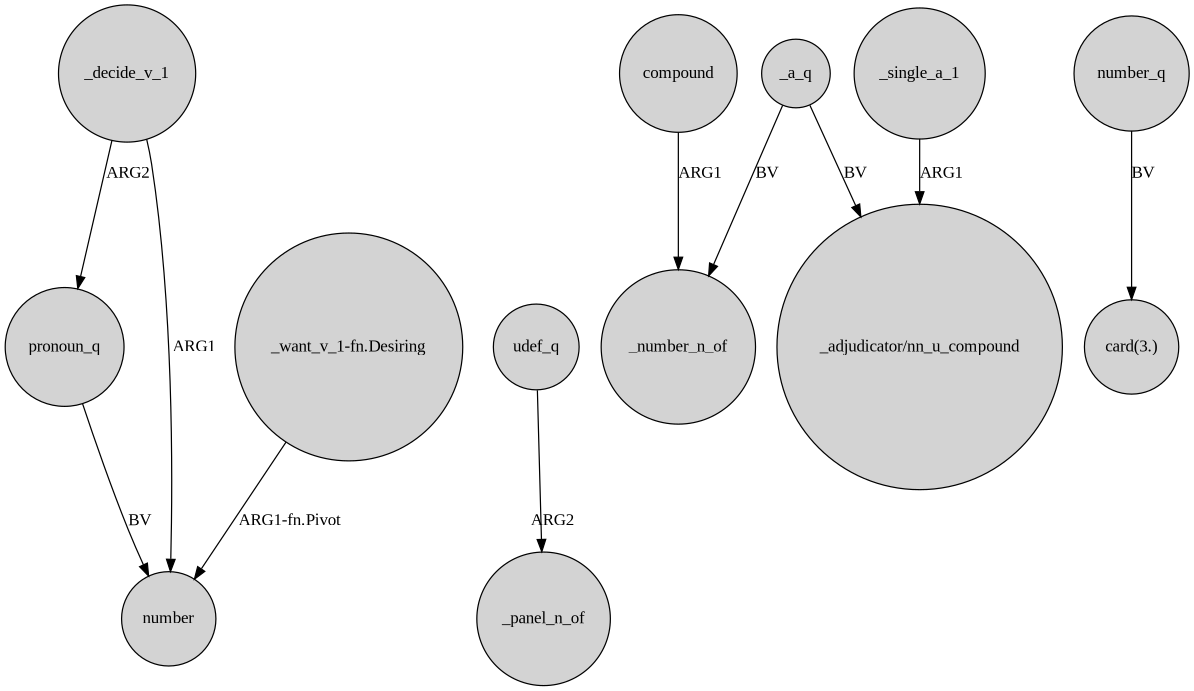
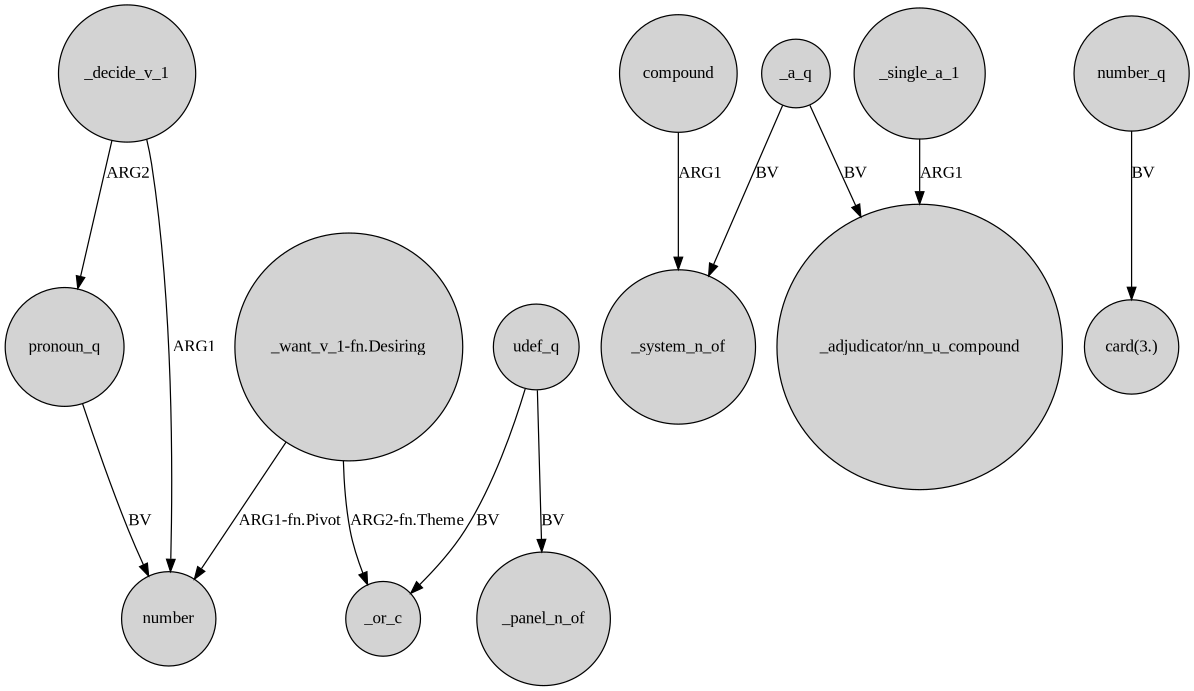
(678, 347) -> (678, 347)
(553, 521) -> (553, 521)
none -> (383, 619)
